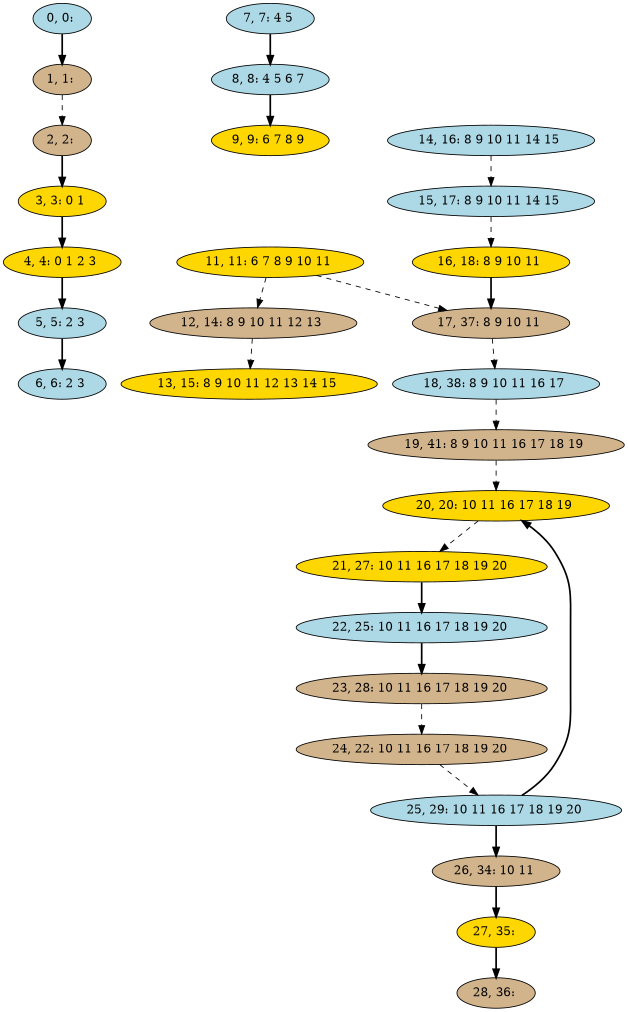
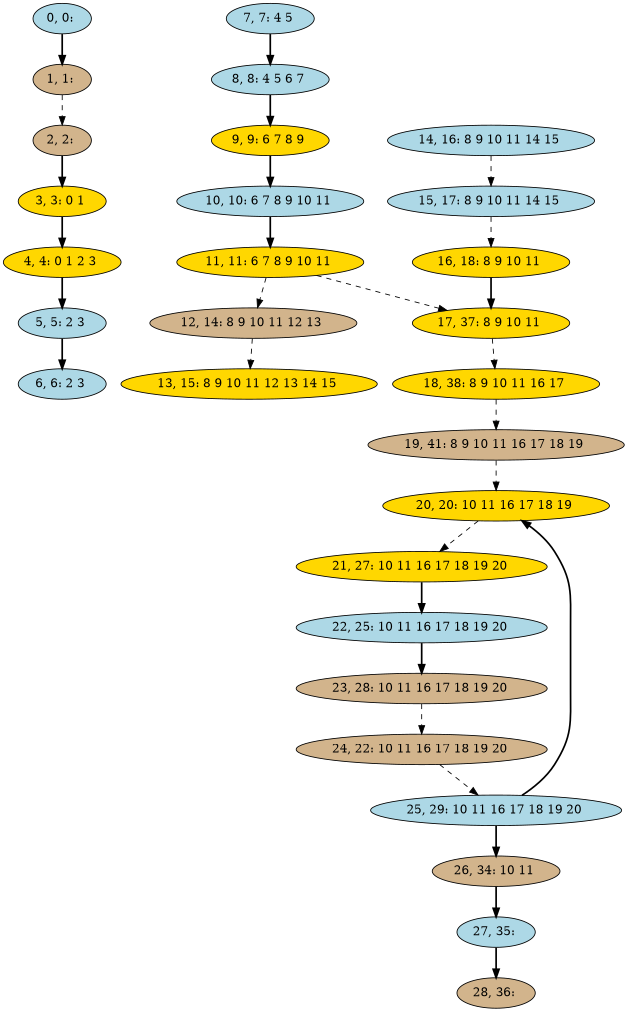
none -> (270, 201)
(491, 323) -> (491, 323)
(496, 384) -> (496, 384)
(496, 932) -> (496, 932)
